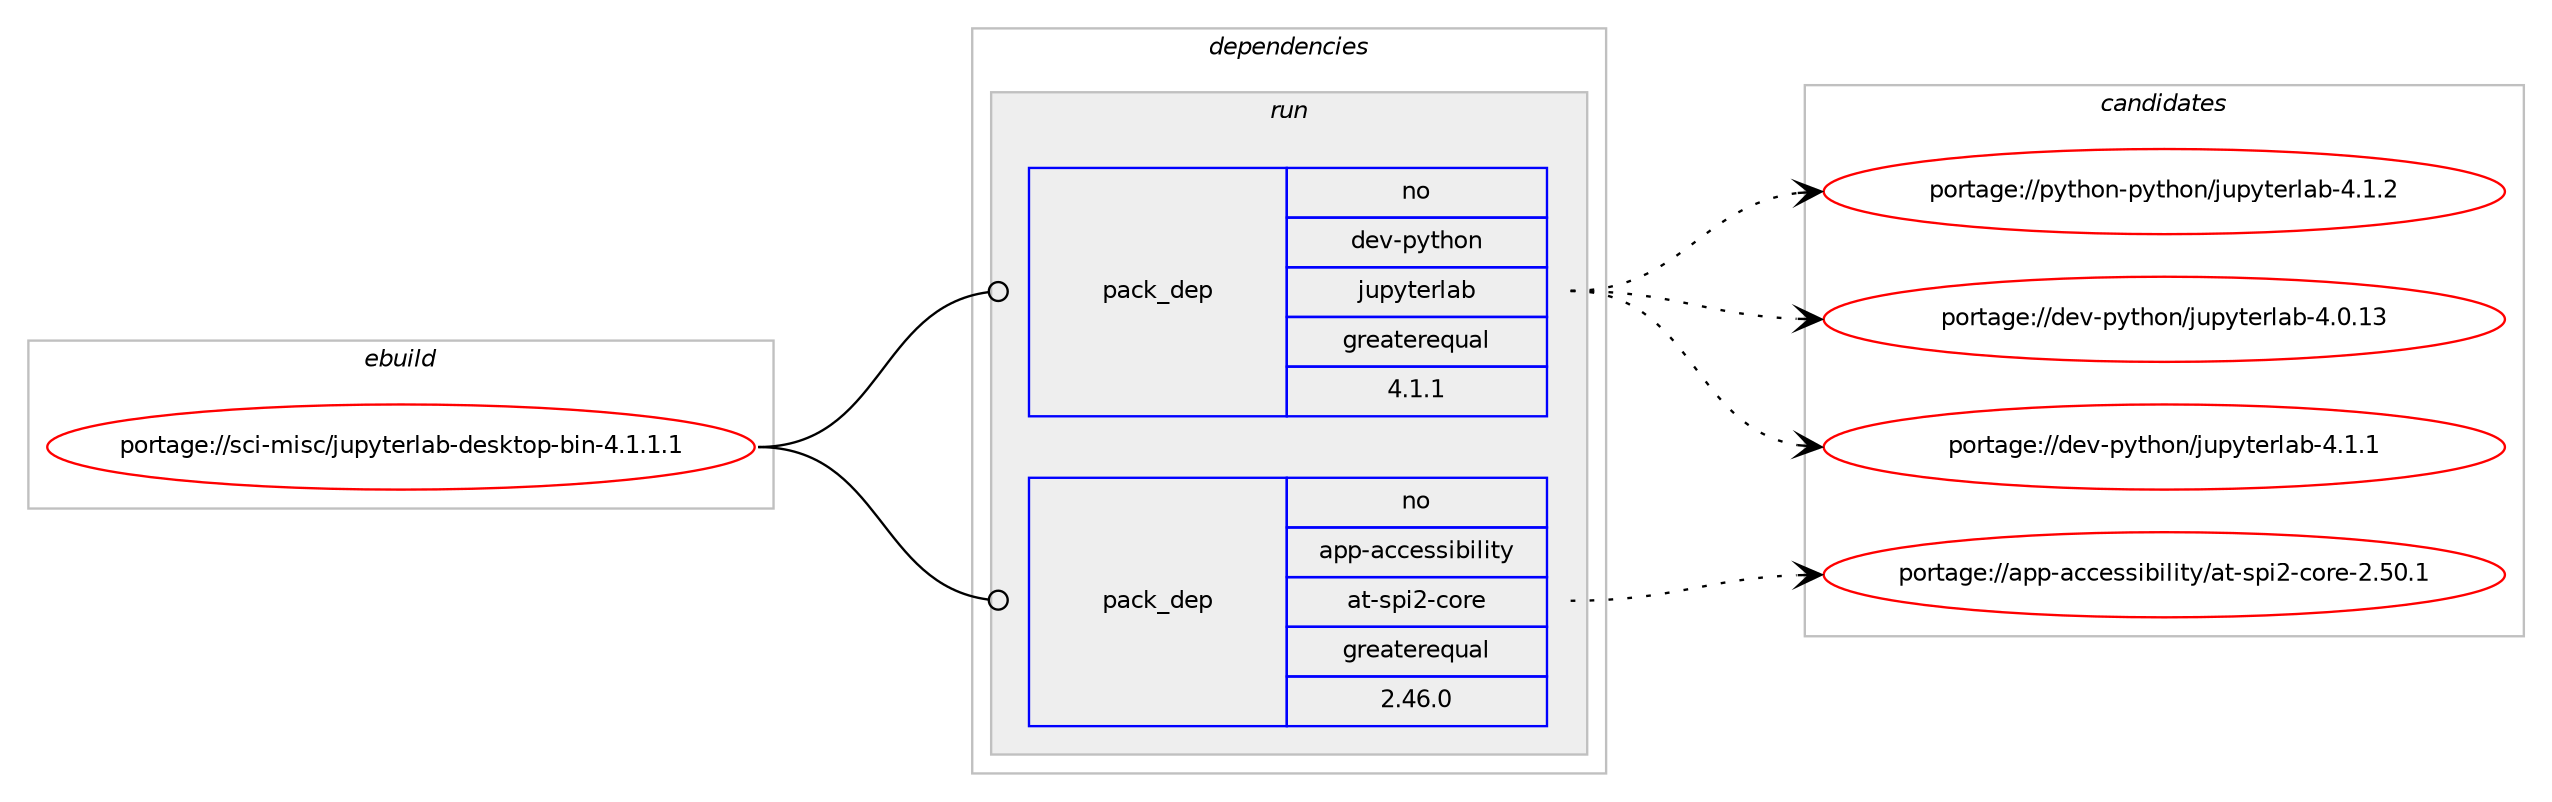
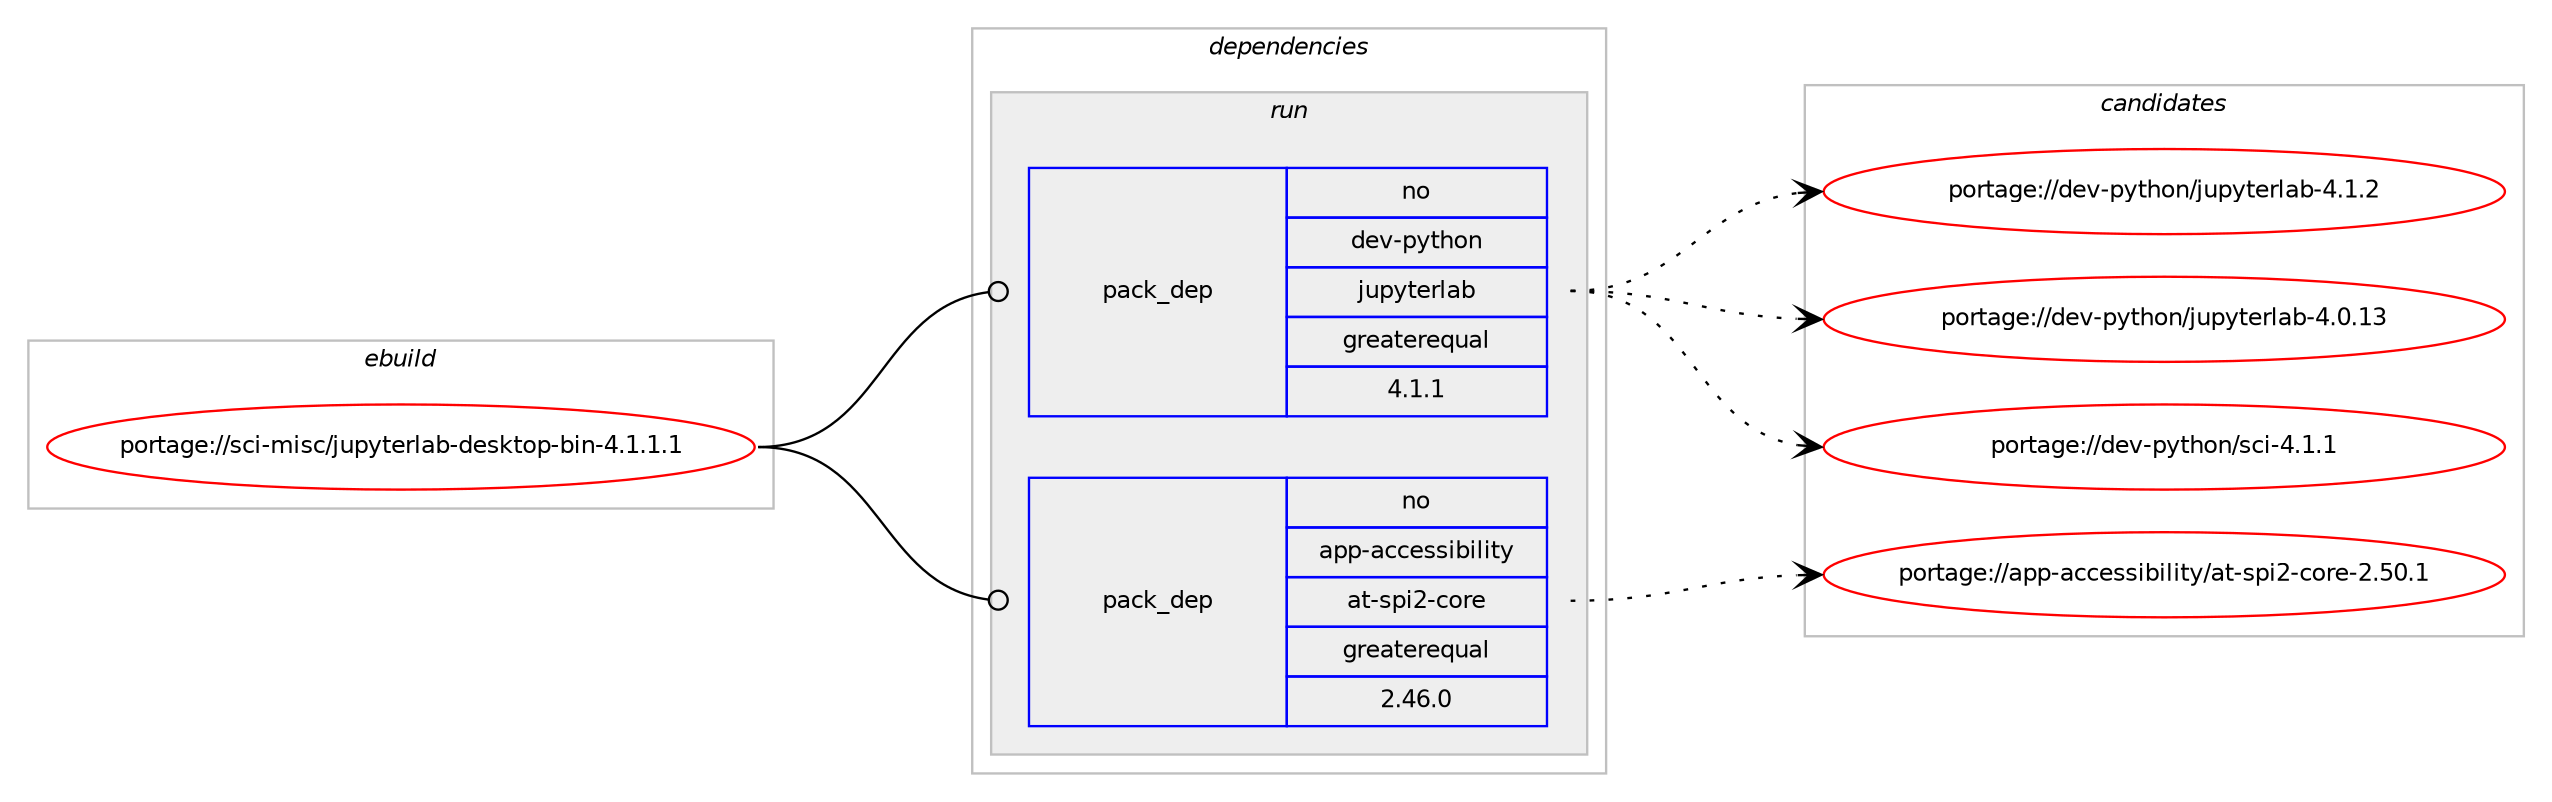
(2164, 192) -> (2164, 192)
(2164, 447) -> (2164, 447)
